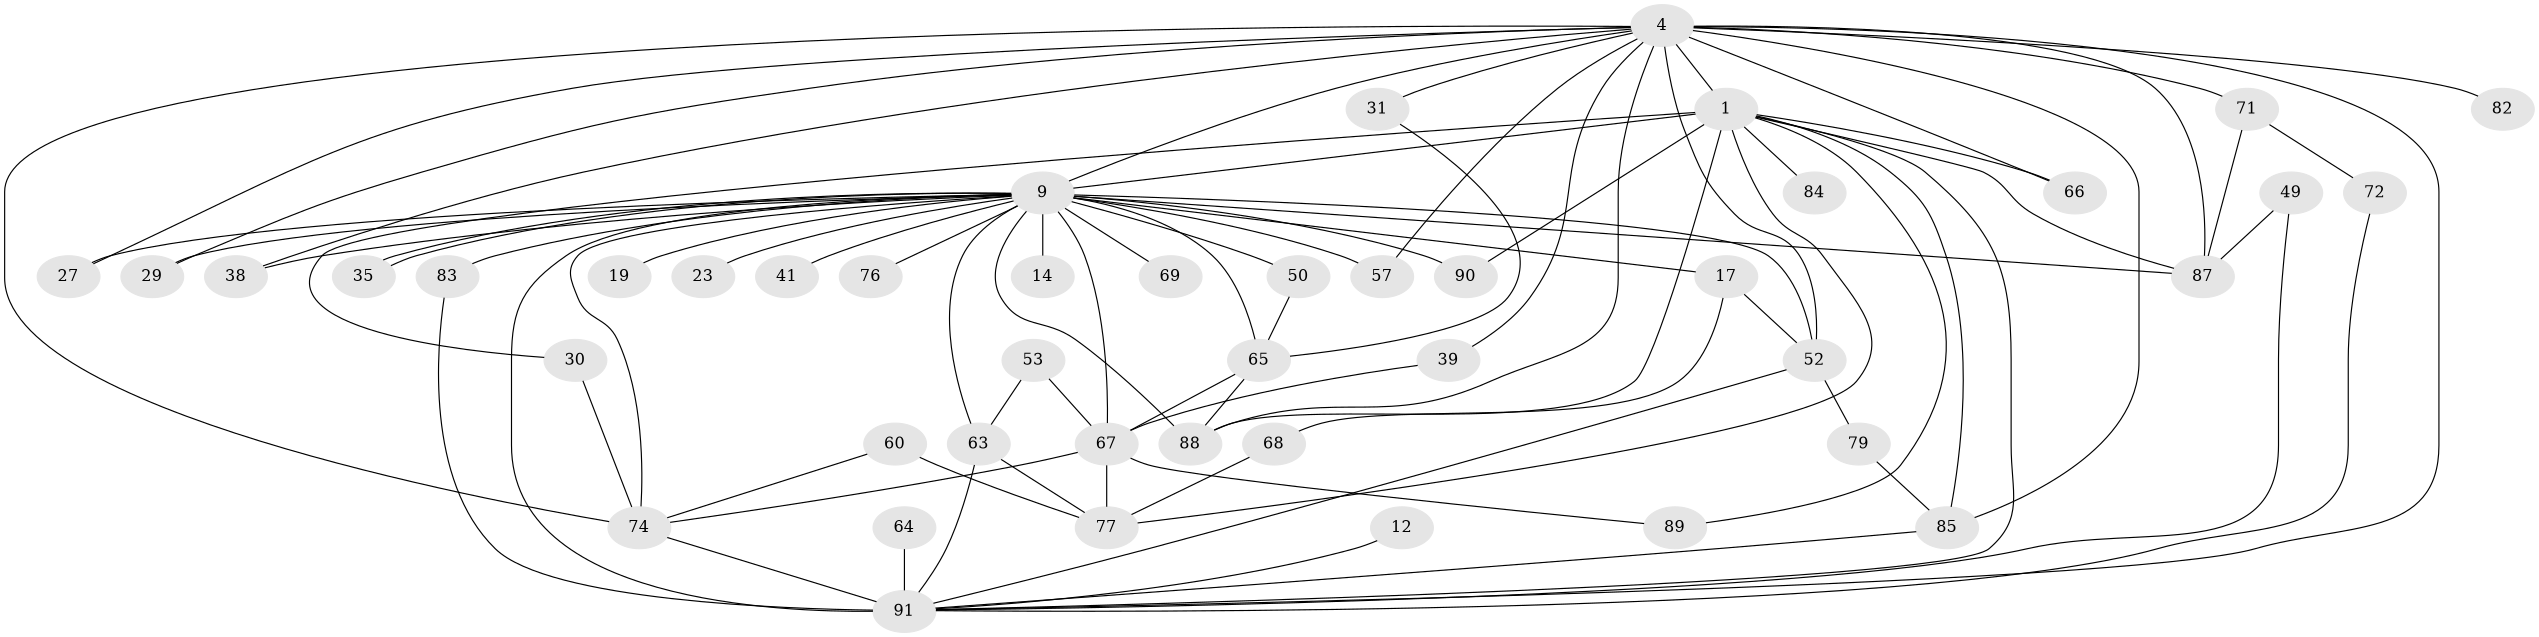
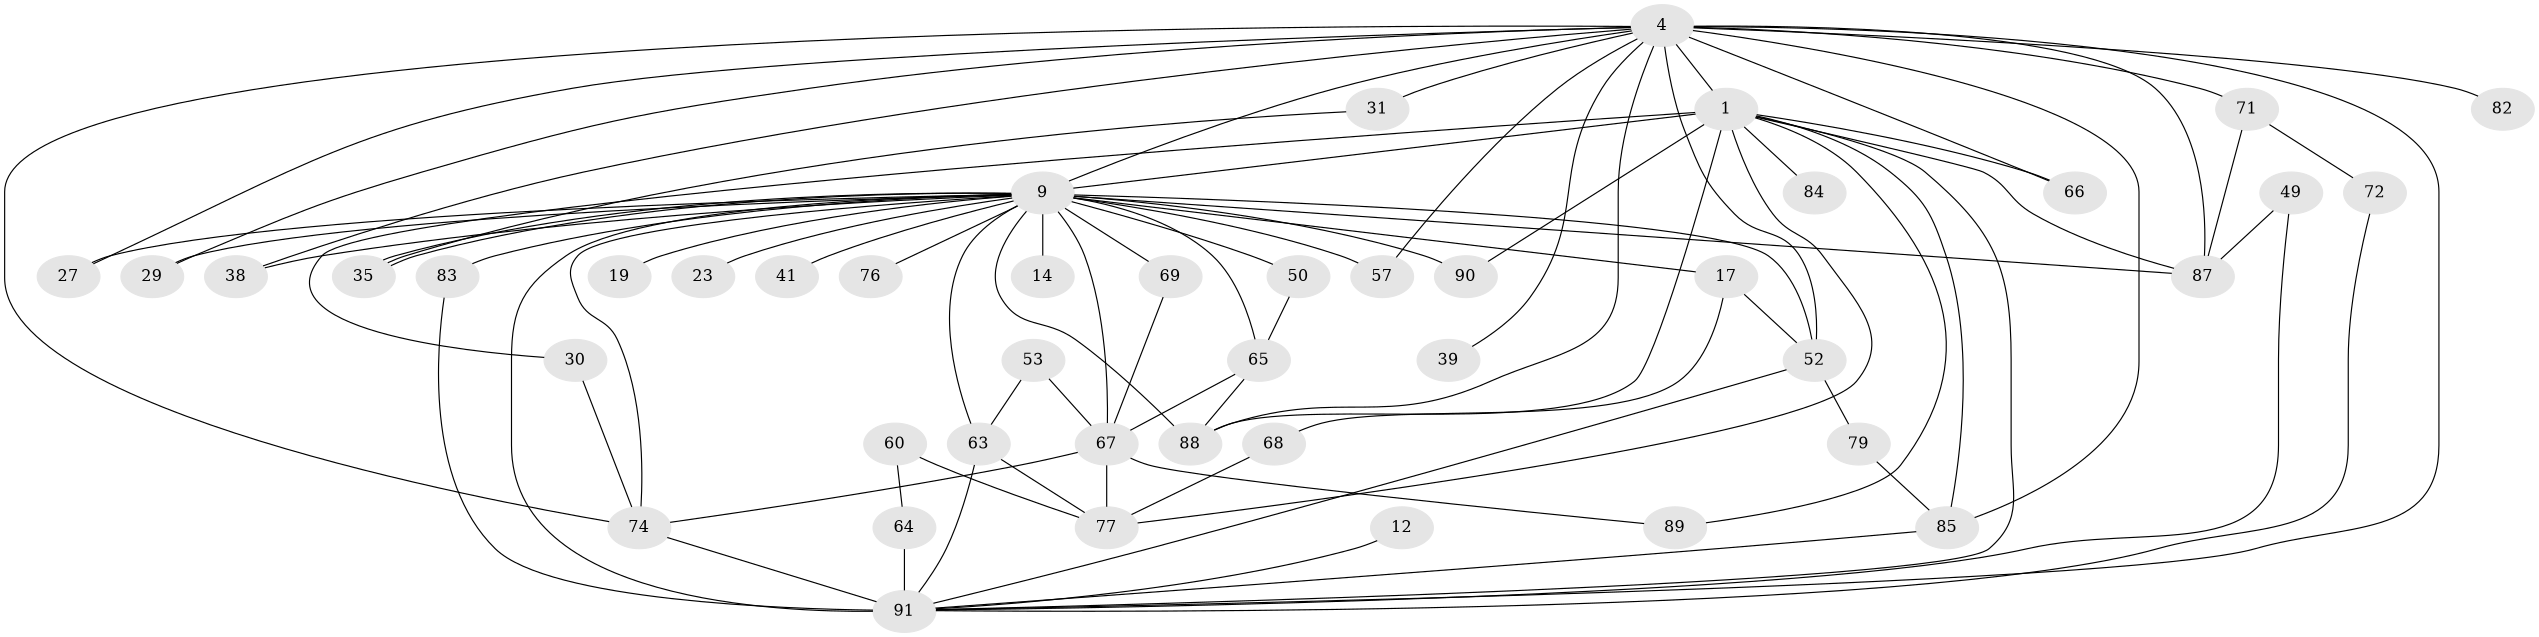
(1507, 298) -> (862, 159)
(1272, 391) -> (1139, 360)
(767, 486) -> (899, 480)
